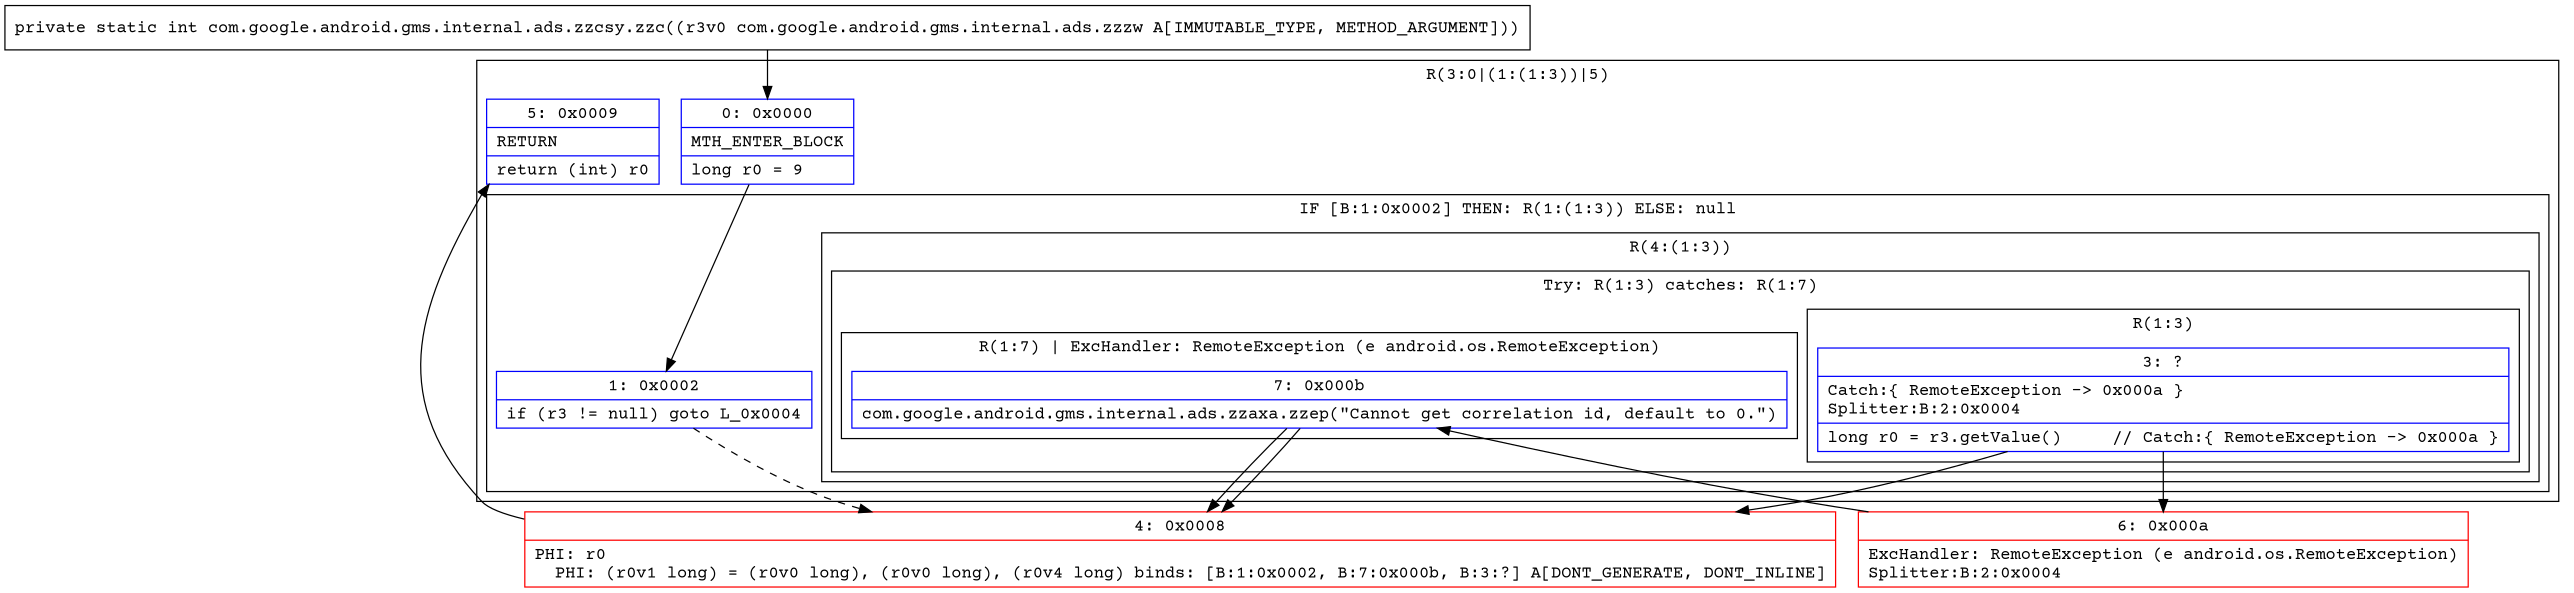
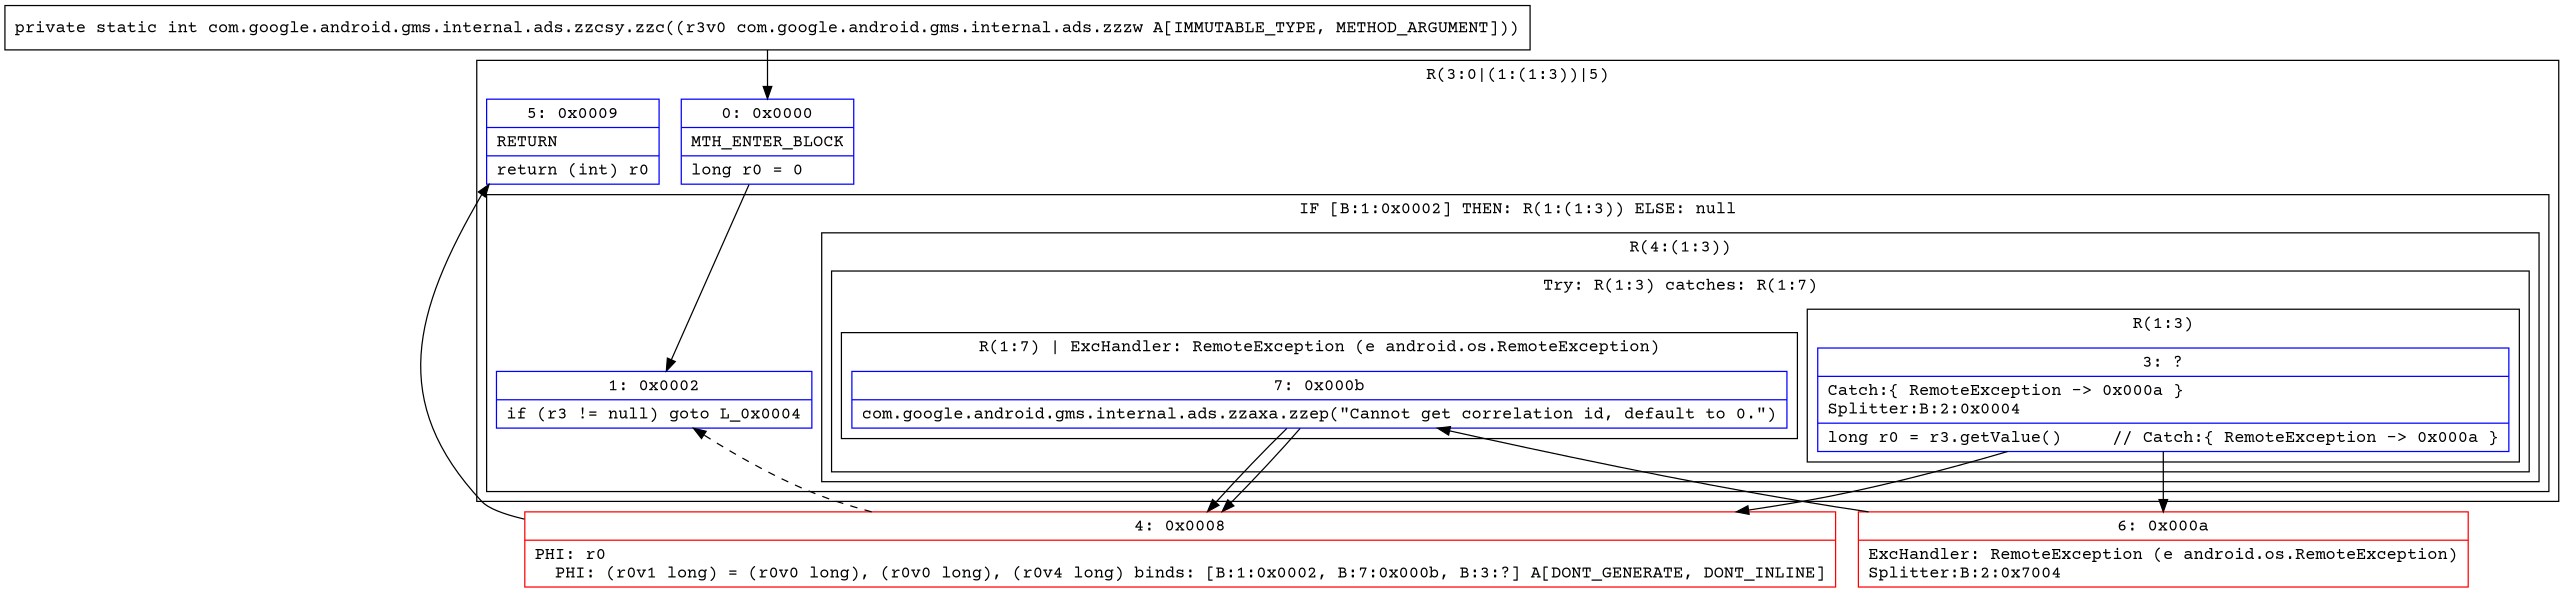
(747, 169) -> (747, 169)
(773, 475) -> (785, 480)
(1965, 572) -> (1965, 572)
